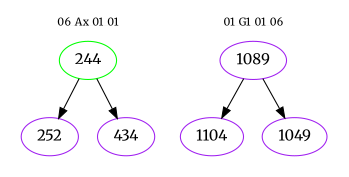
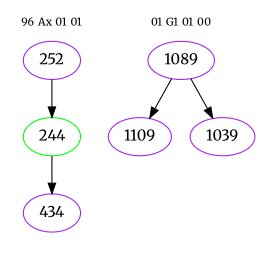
(88, 23) -> (52, 23)
(254, 23) -> (182, 23)
(71, 94) -> (52, 93)
(212, 137) -> (140, 137)
(295, 137) -> (223, 137)
